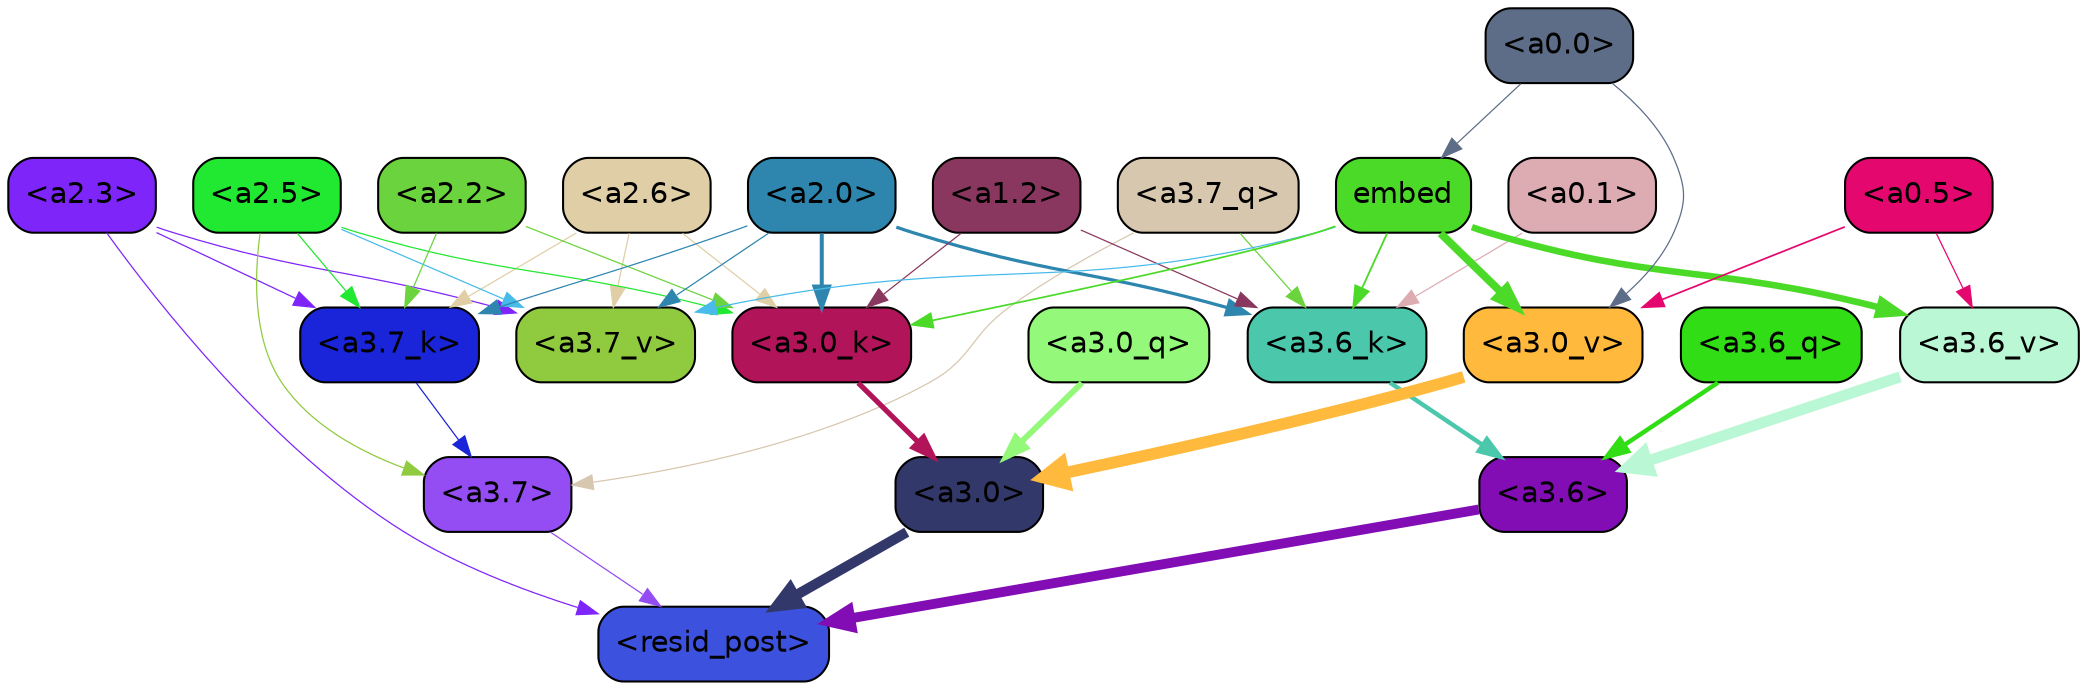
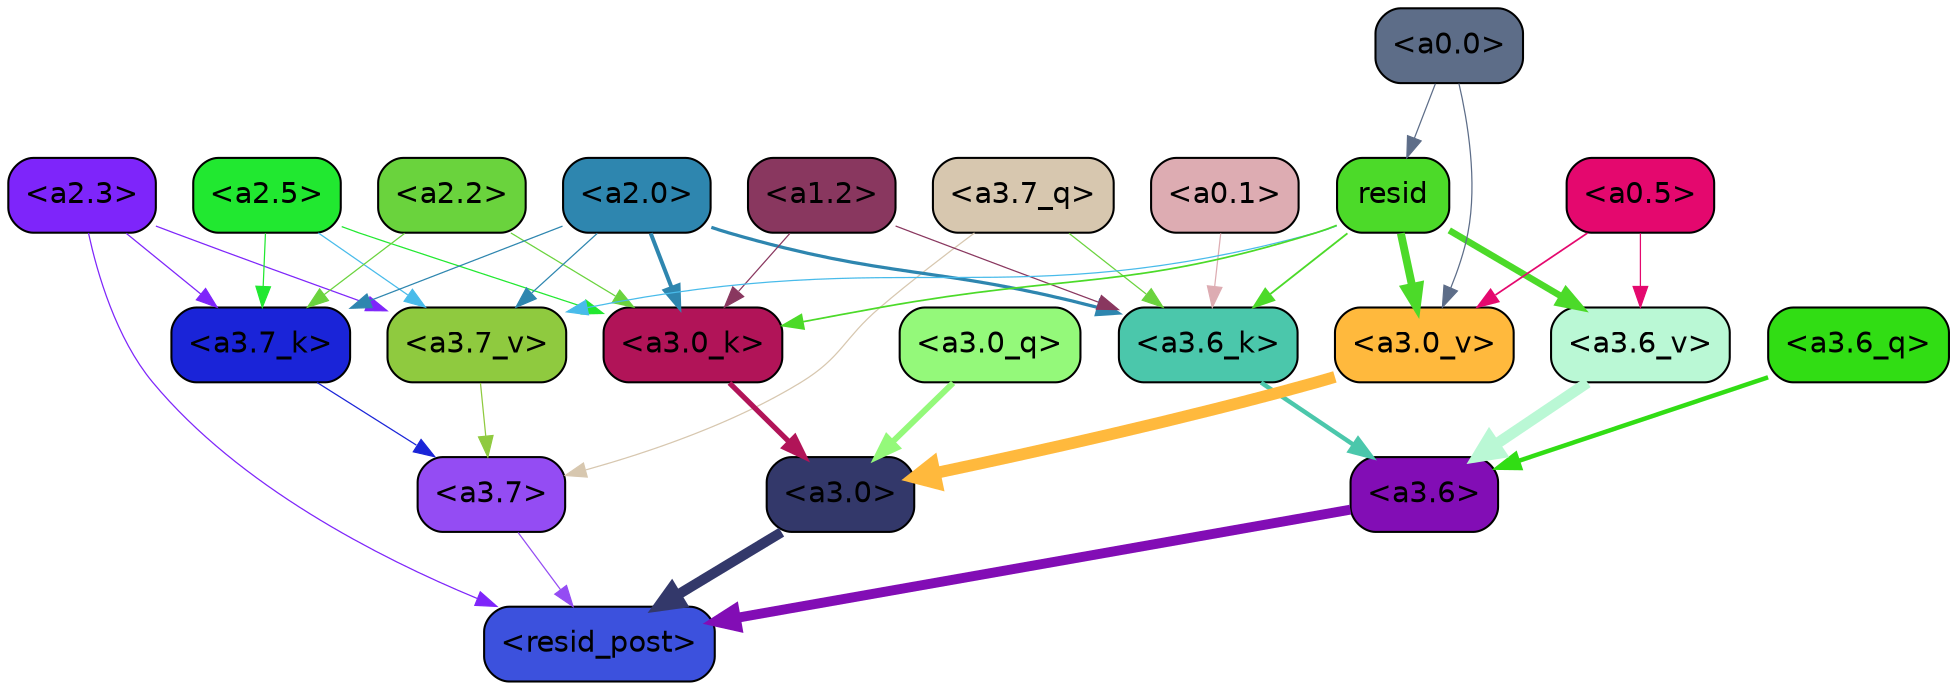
(637, 195) -> none
(1404, 195) -> (1393, 195)
(281, 381) -> (483, 410)
